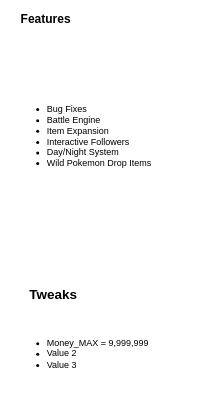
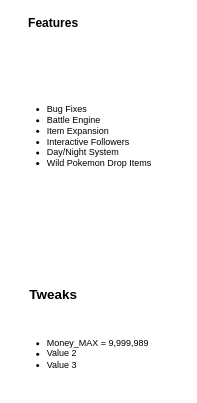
(45, 27) -> (53, 30)
(65, 354) -> (65, 354)
